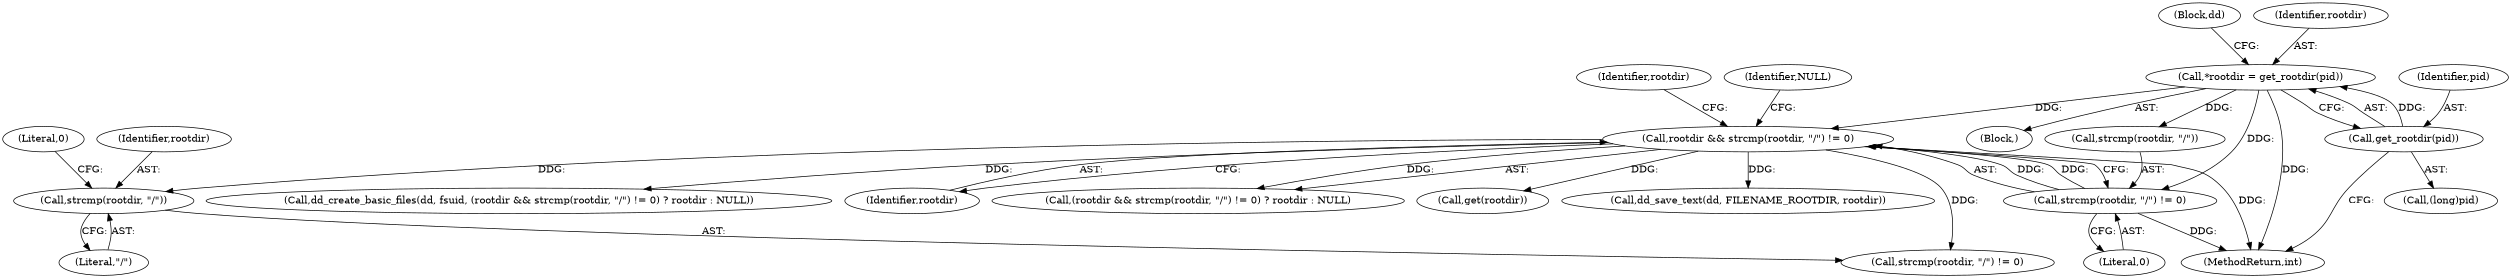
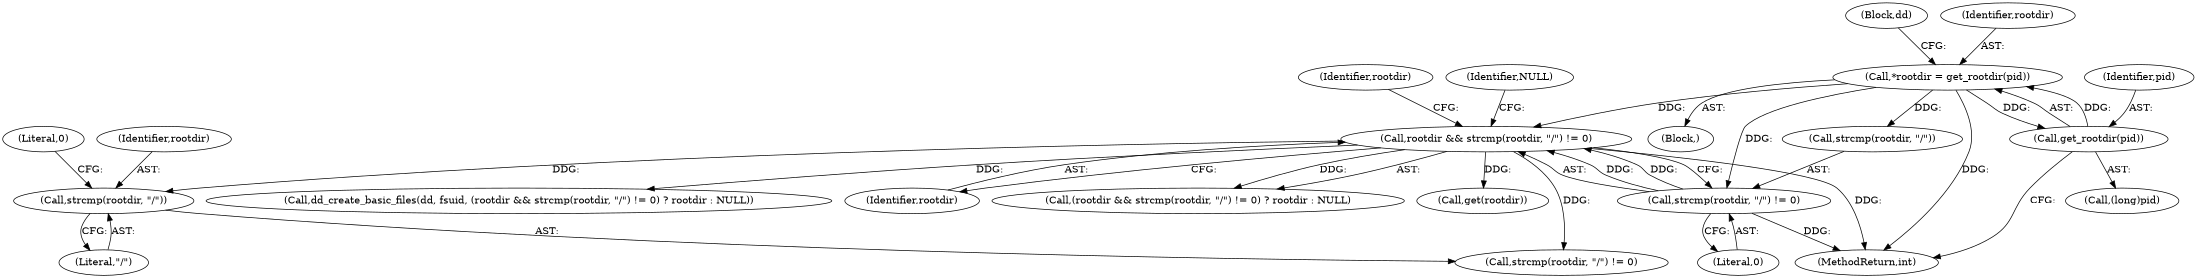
(2333, 108) -> (2018, 108)
(1748, 201) -> none
